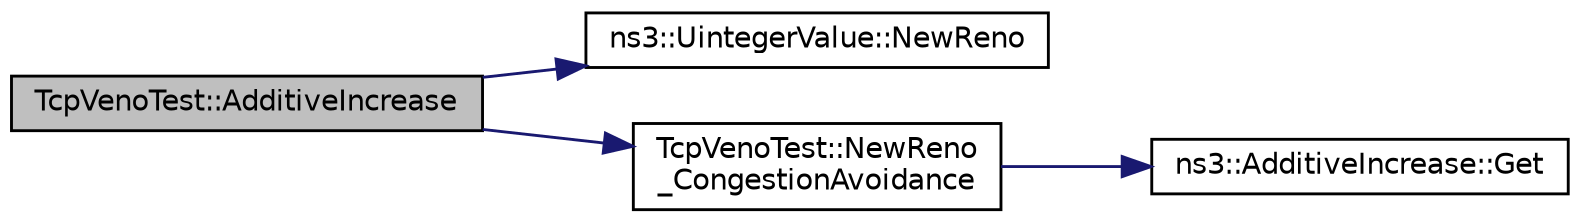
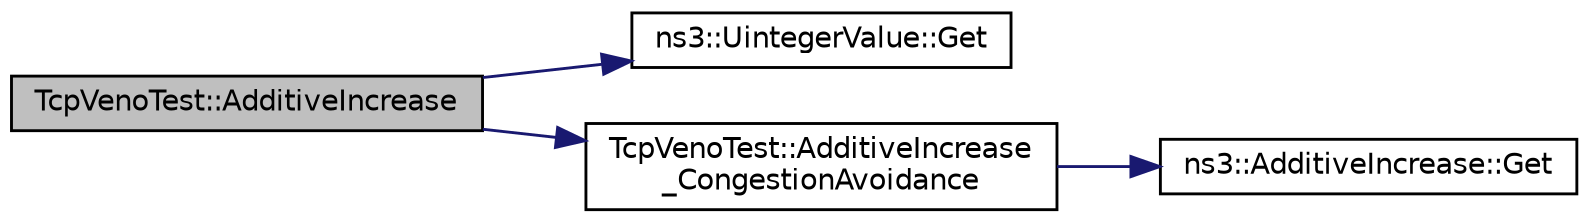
(817, 40) -> (821, 40)
(817, 167) -> (821, 167)
